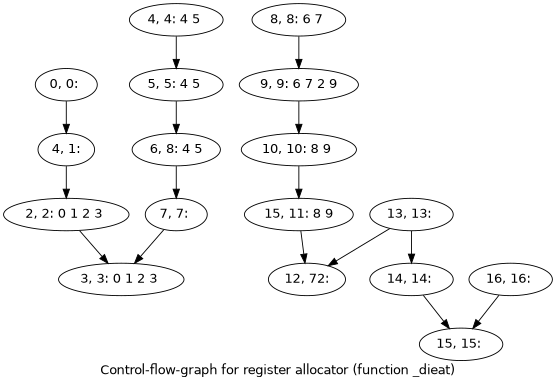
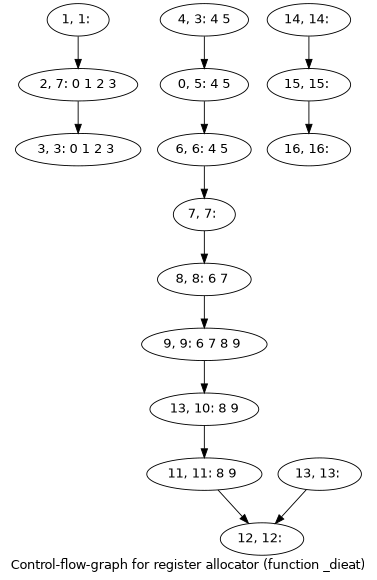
(176, 20) -> (204, 20)
(66, 85) -> none
(176, 85) -> (204, 85)
(299, 85) -> (204, 344)
(66, 150) -> (78, 20)
(176, 150) -> (204, 150)
(299, 150) -> (204, 409)
(66, 215) -> (78, 85)
(299, 215) -> (204, 474)
(152, 243) -> (204, 243)
(412, 243) -> none
(307, 279) -> (262, 539)
(489, 308) -> (309, 113)
